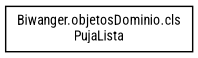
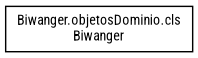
(99, 29) -> (99, 29)
